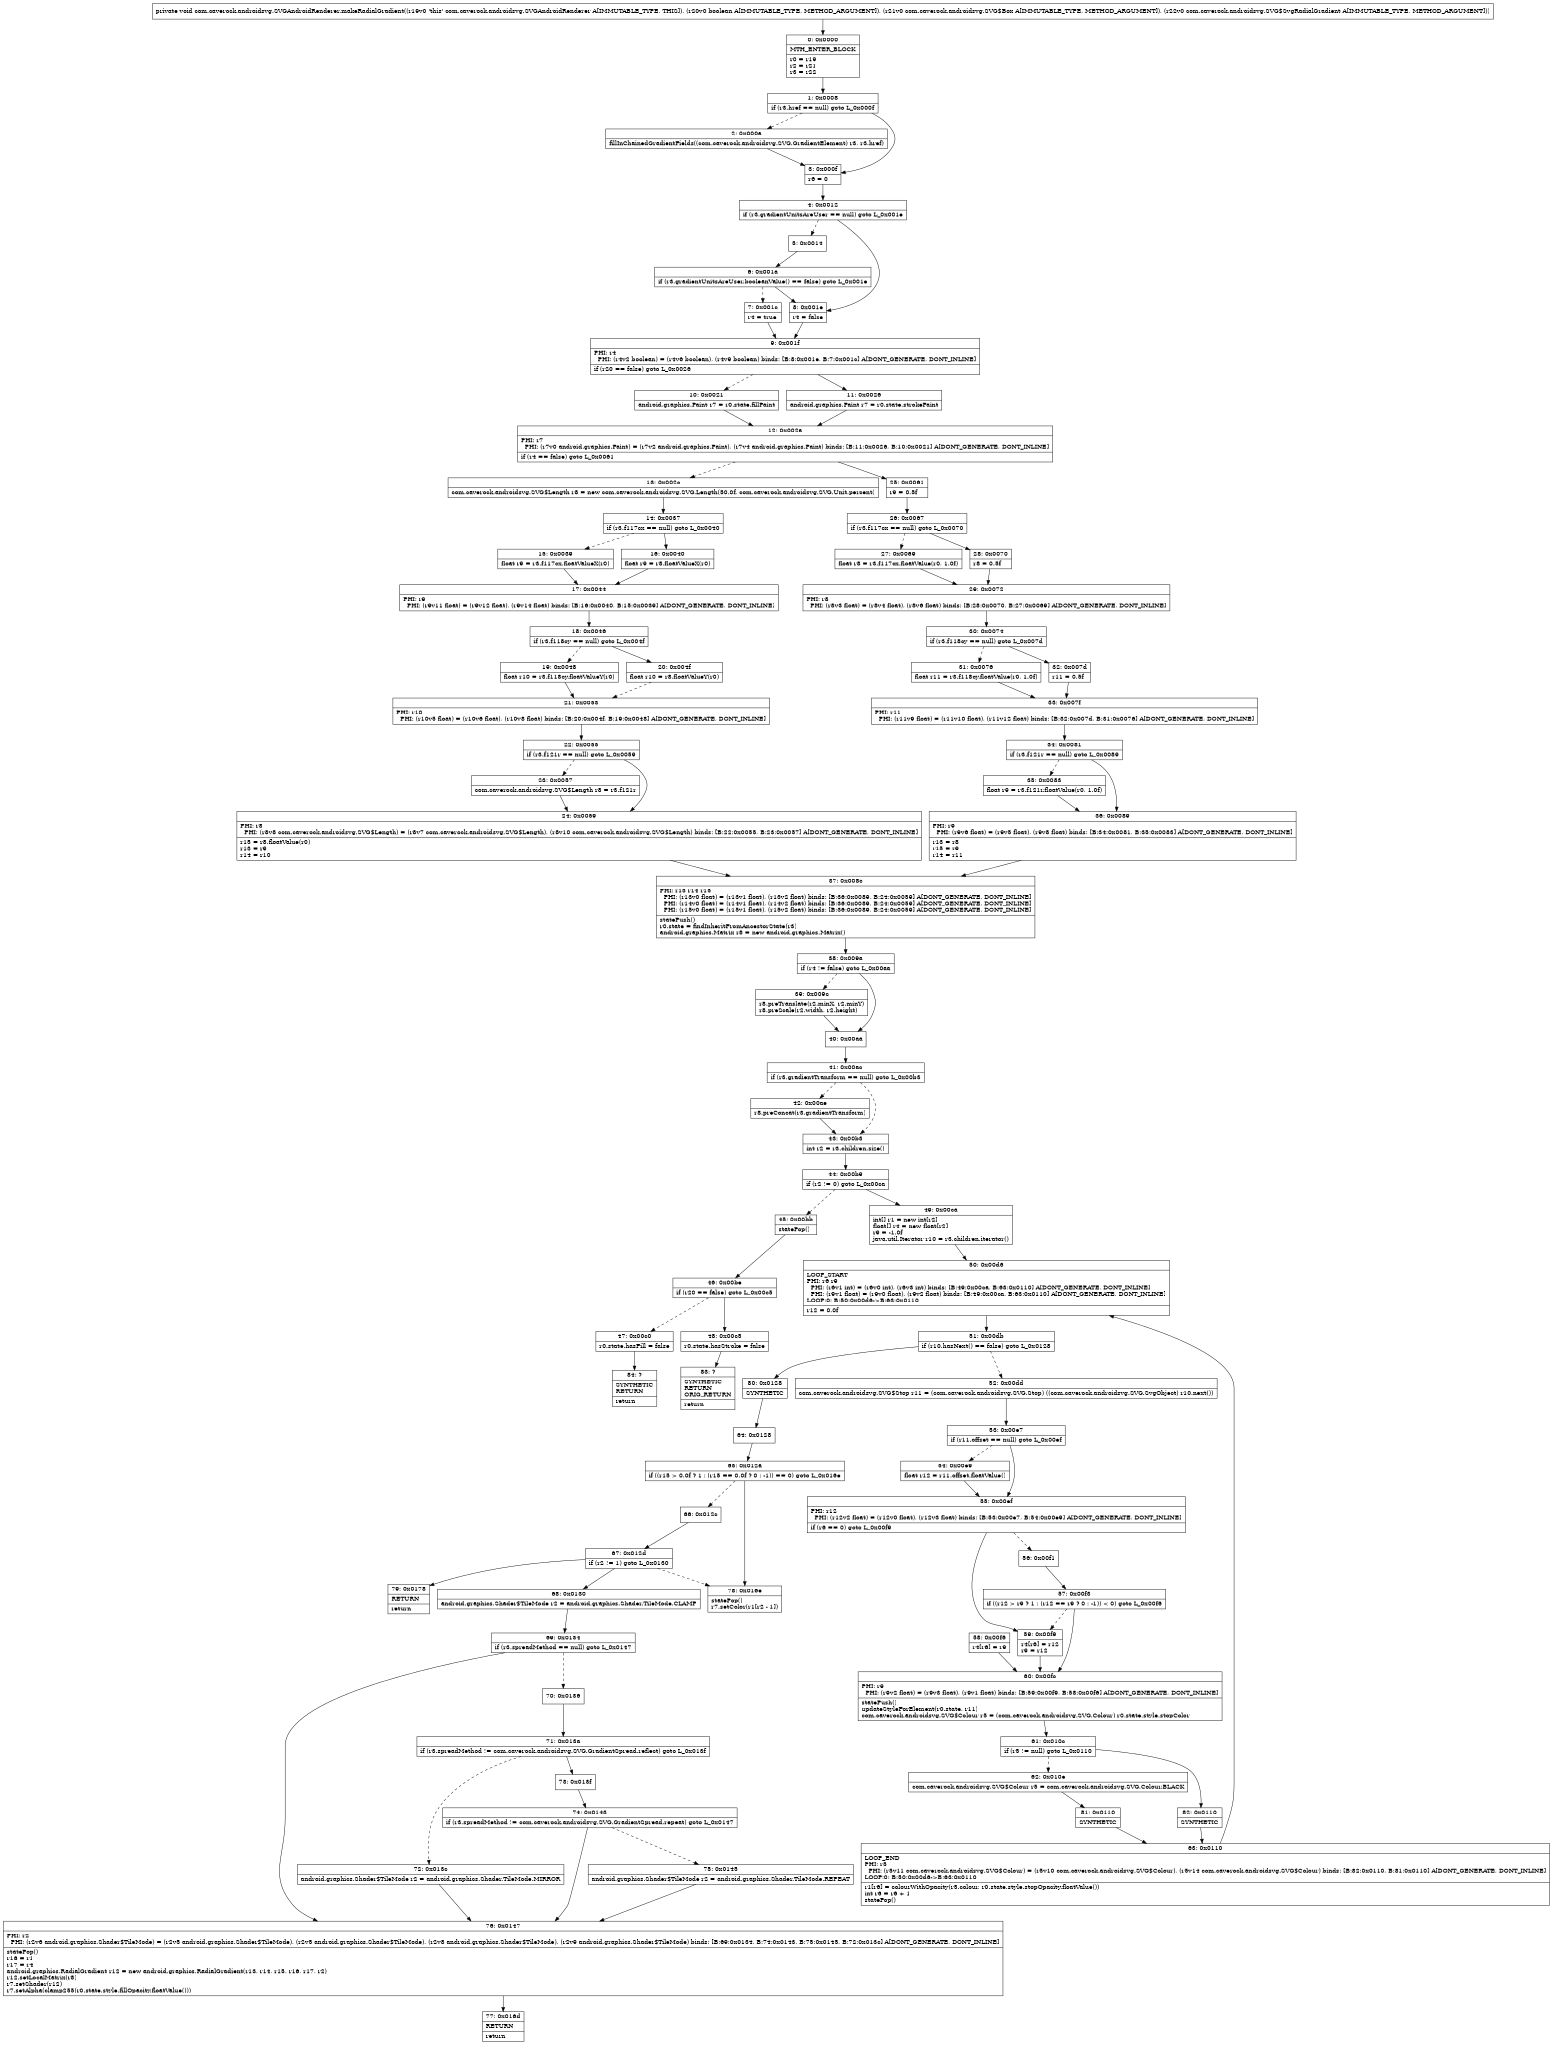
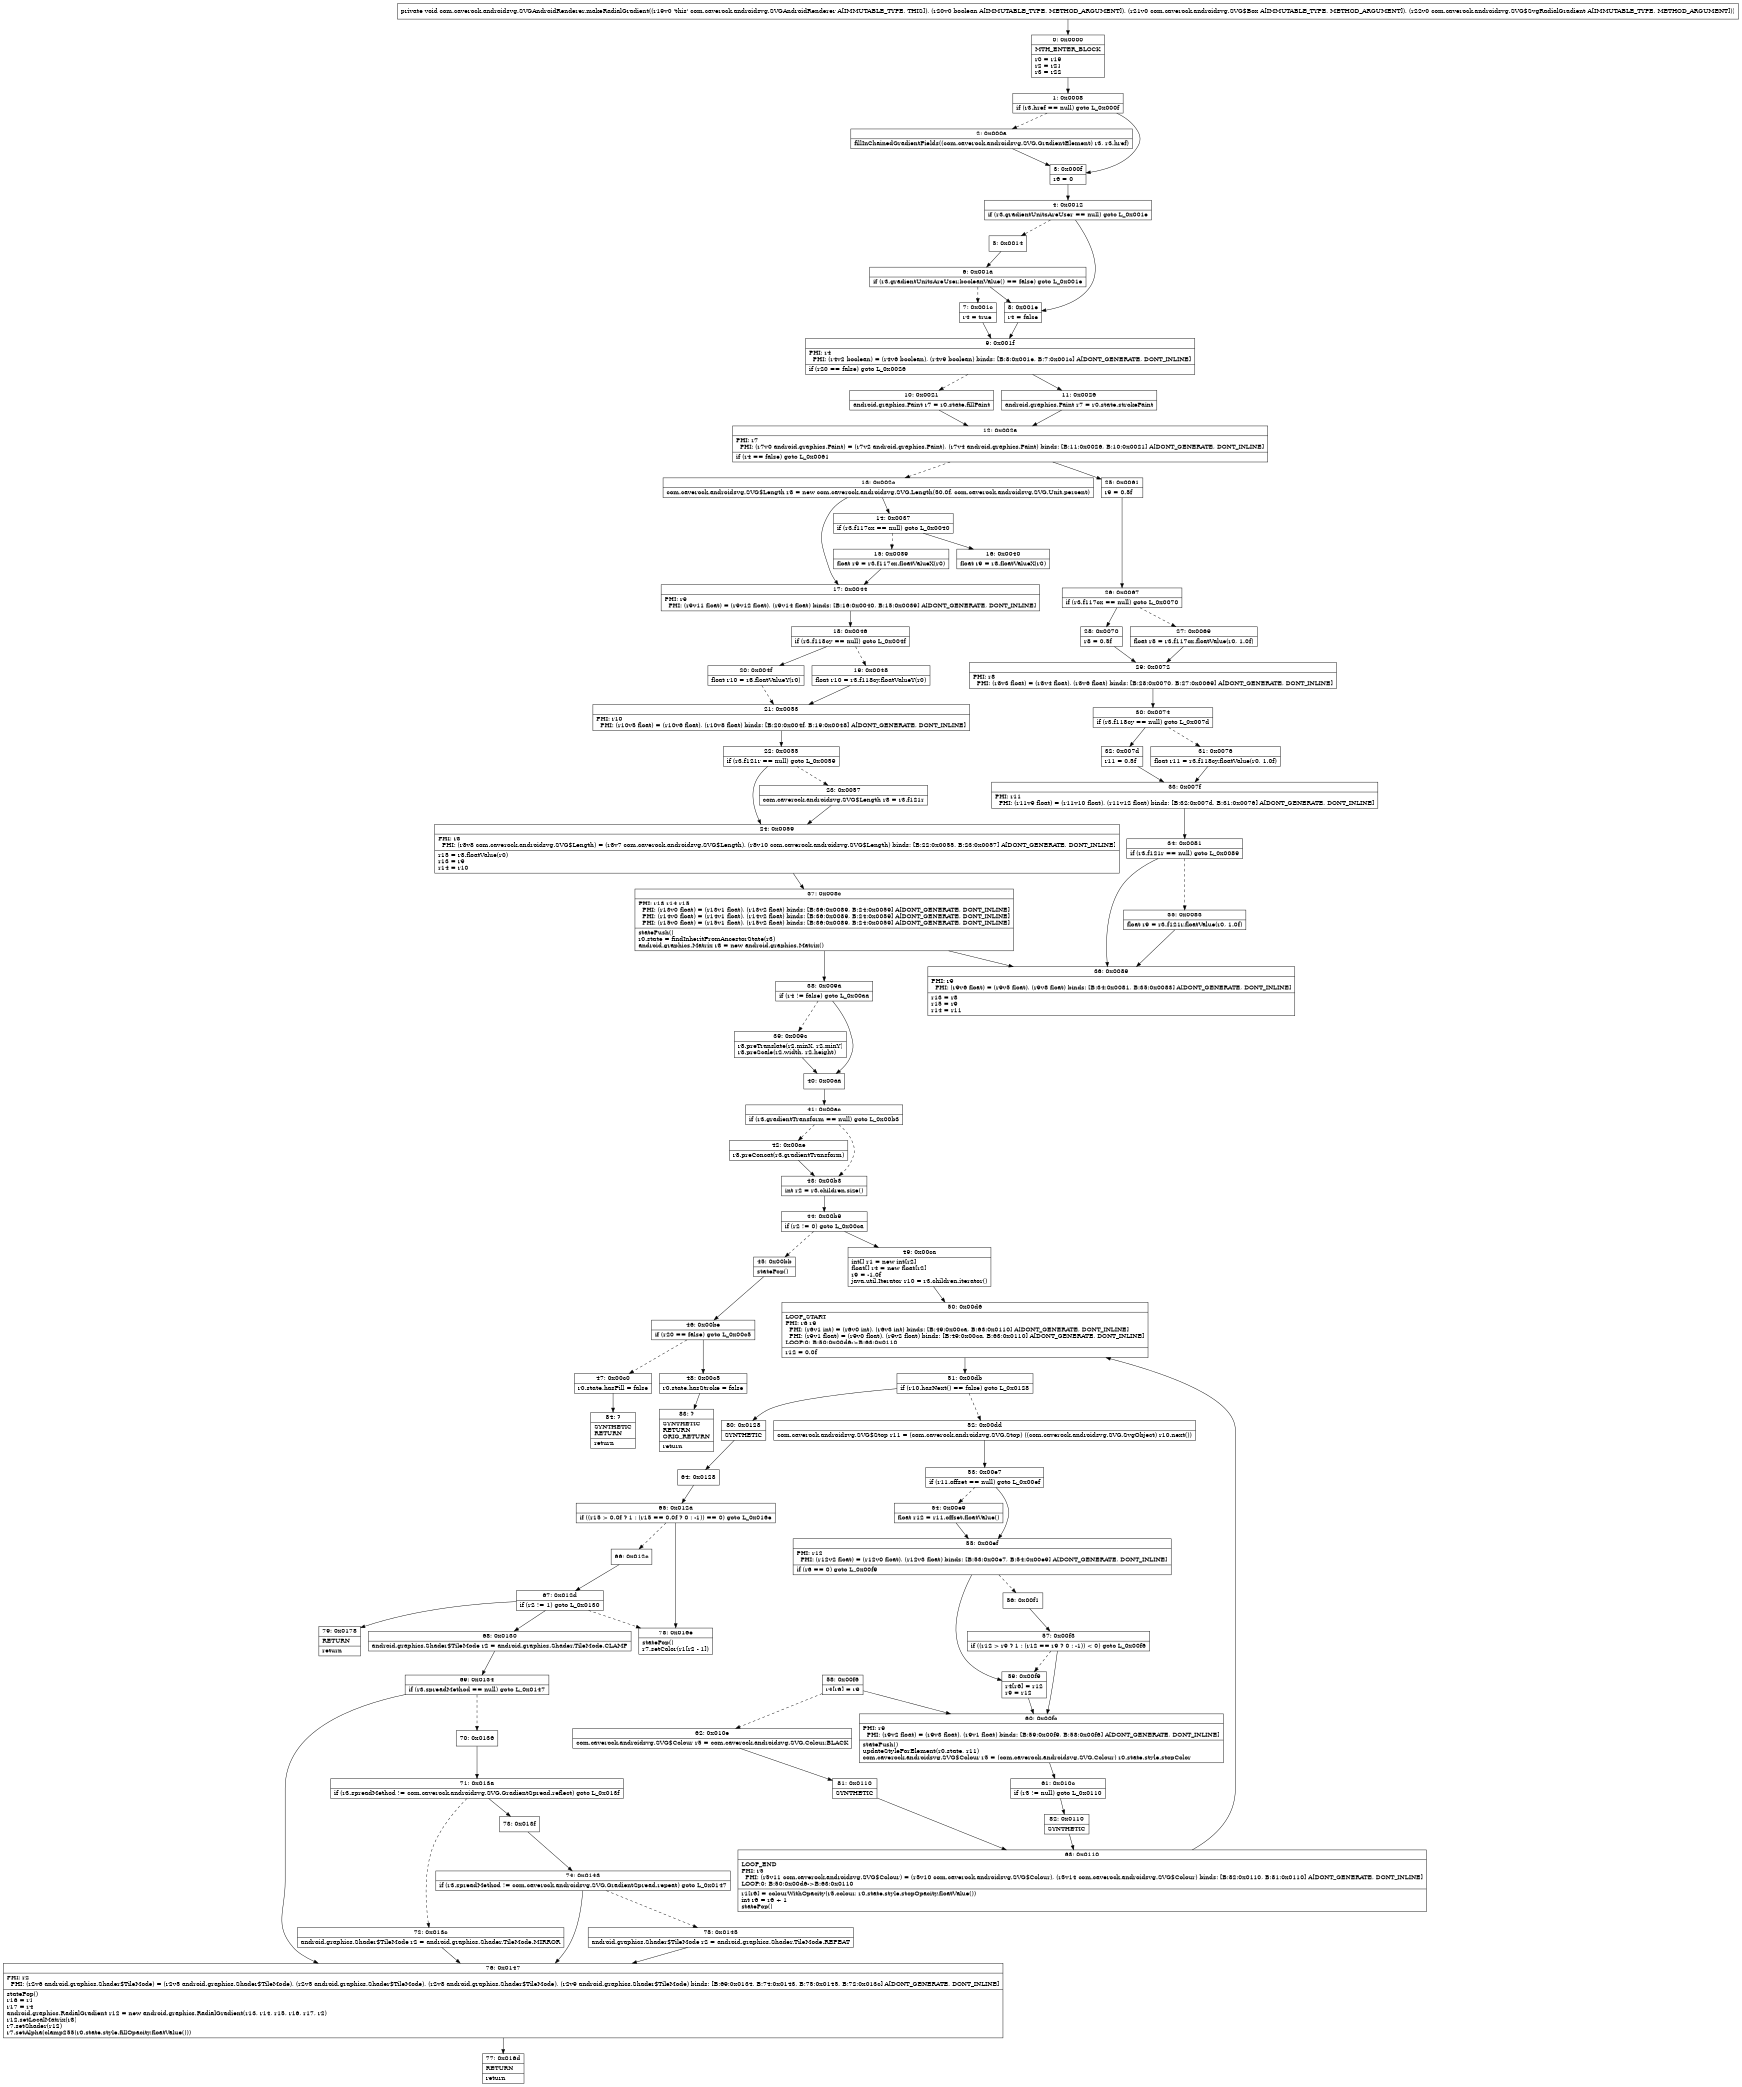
(634, 576) -> (822, 536)
(993, 868) -> (979, 958)
(1048, 1762) -> (781, 1710)
